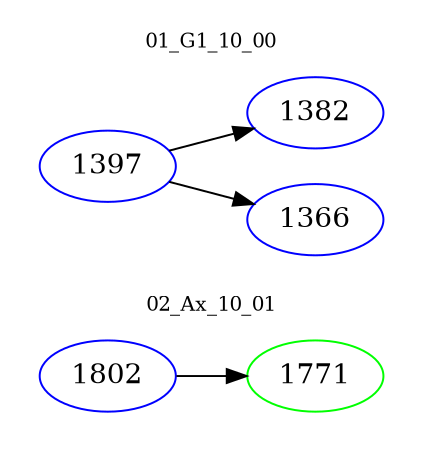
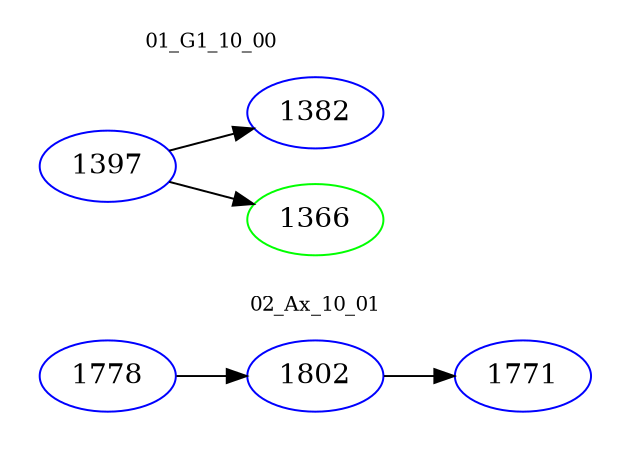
(315, 220) -> (315, 220)
none -> (108, 376)
(315, 376) -> (523, 376)
